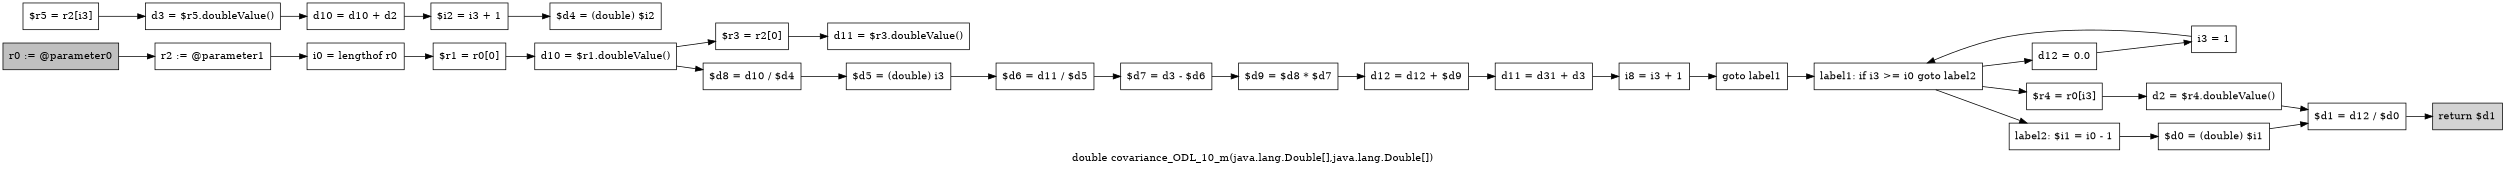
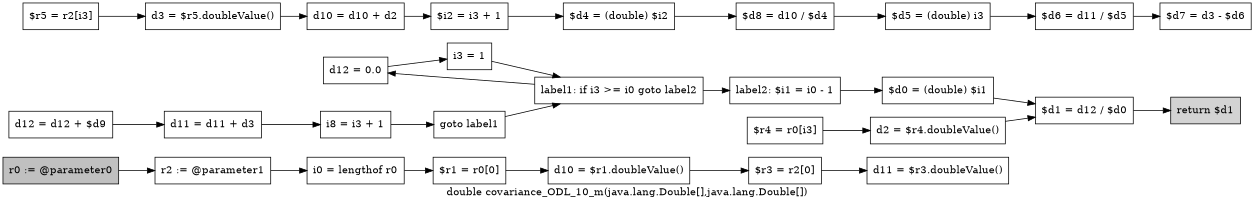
(686, 67) -> (702, 16)
(1288, 76) -> none
(1544, 76) -> (213, 125)
(2001, 89) -> none
